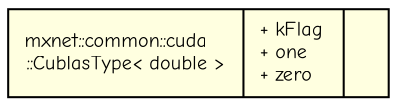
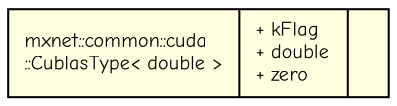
(284, 52) -> (294, 52)
